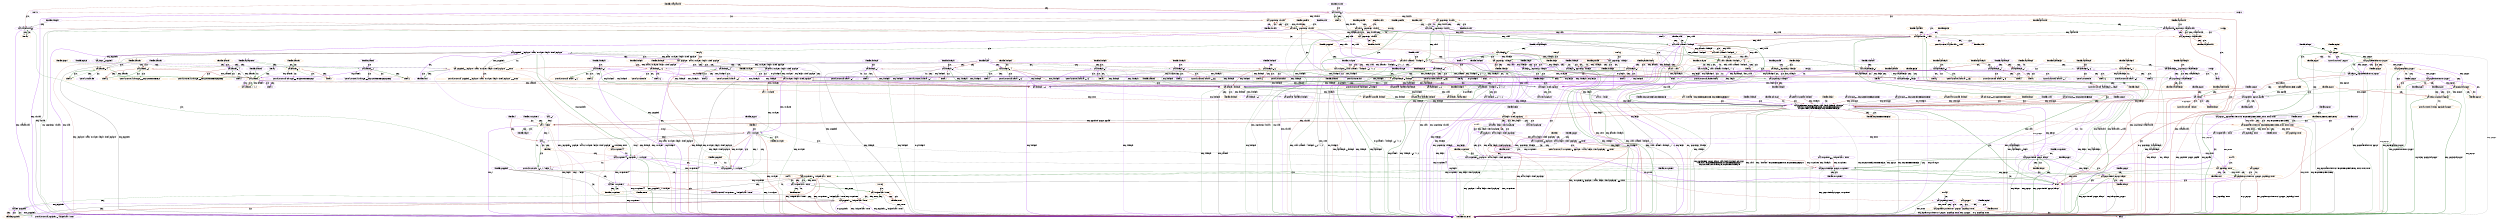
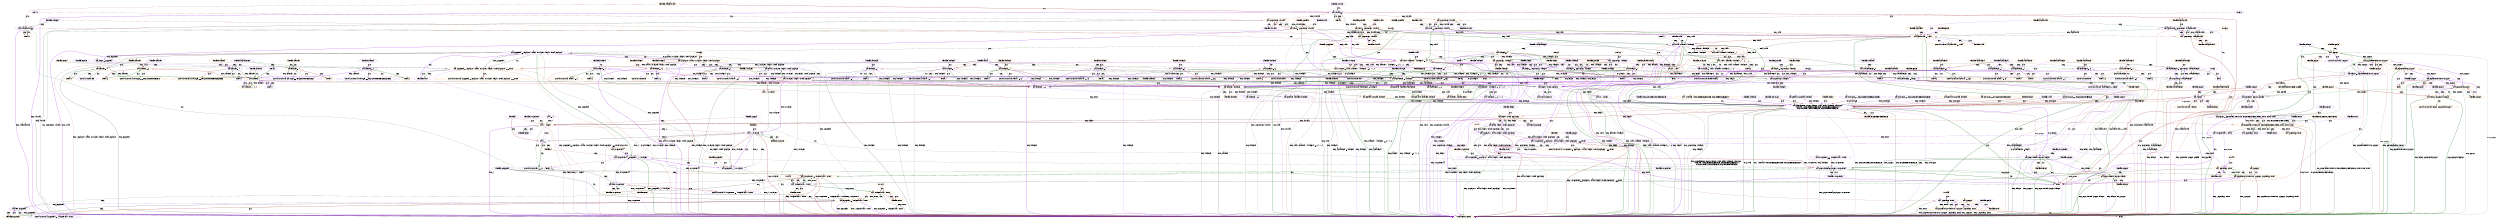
(1099, 121) -> (1089, 121)
